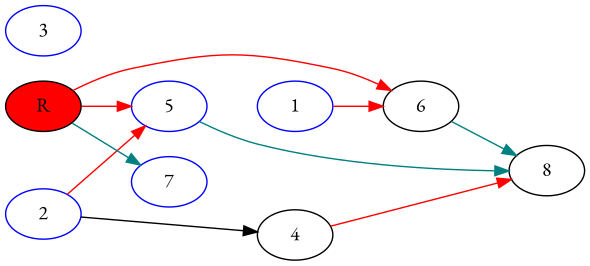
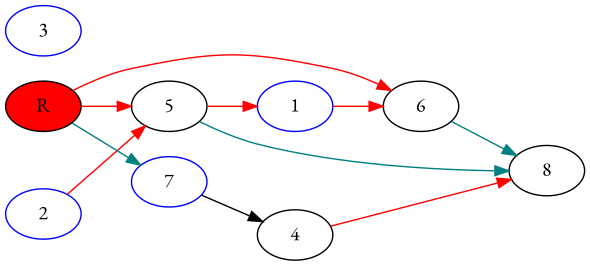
(169, 106) -> (169, 106)
none -> (225, 106)
(162, 224) -> (226, 206)
